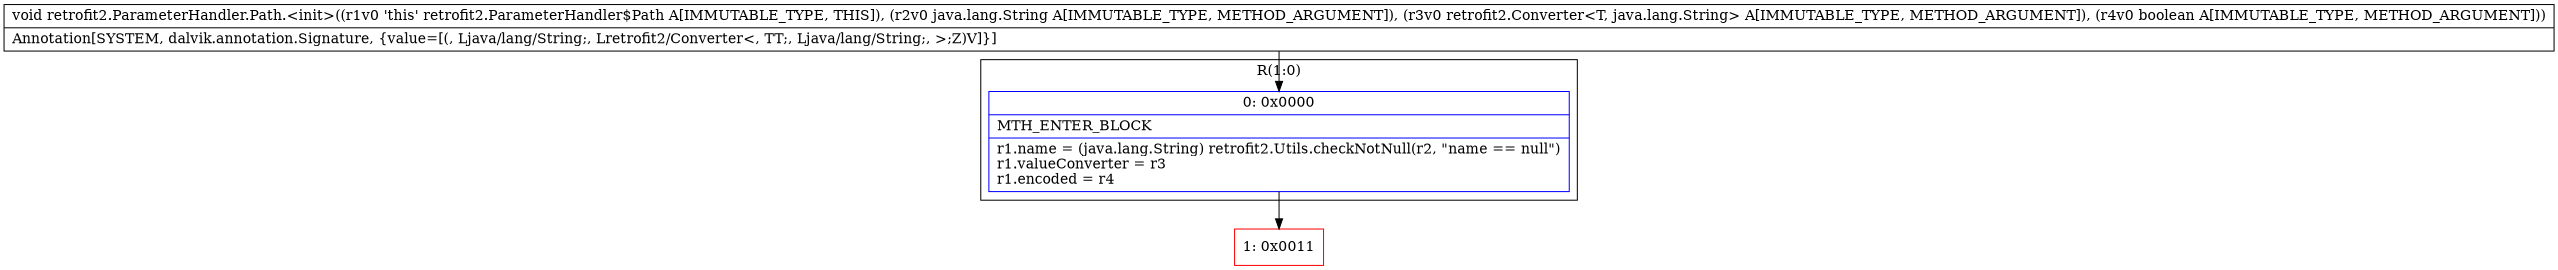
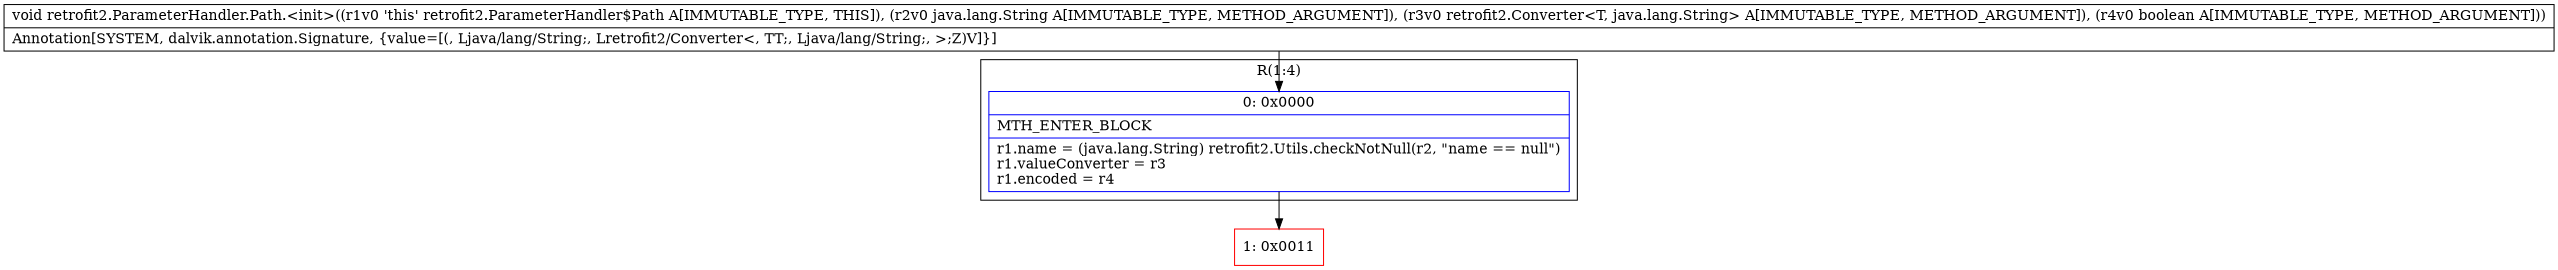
(1279, 71) -> (1279, 71)
